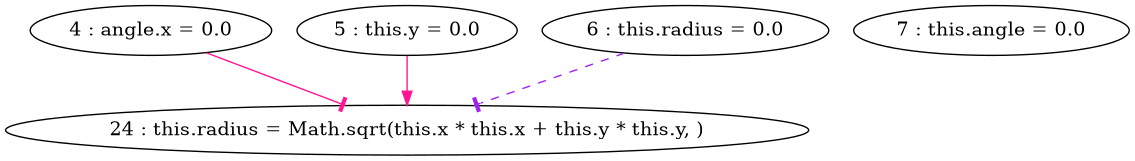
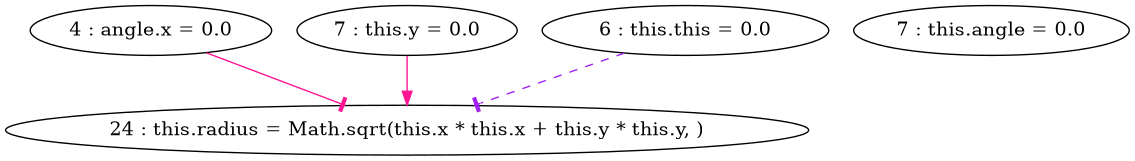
(407, 30) -> (407, 30)
(685, 30) -> (685, 30)
